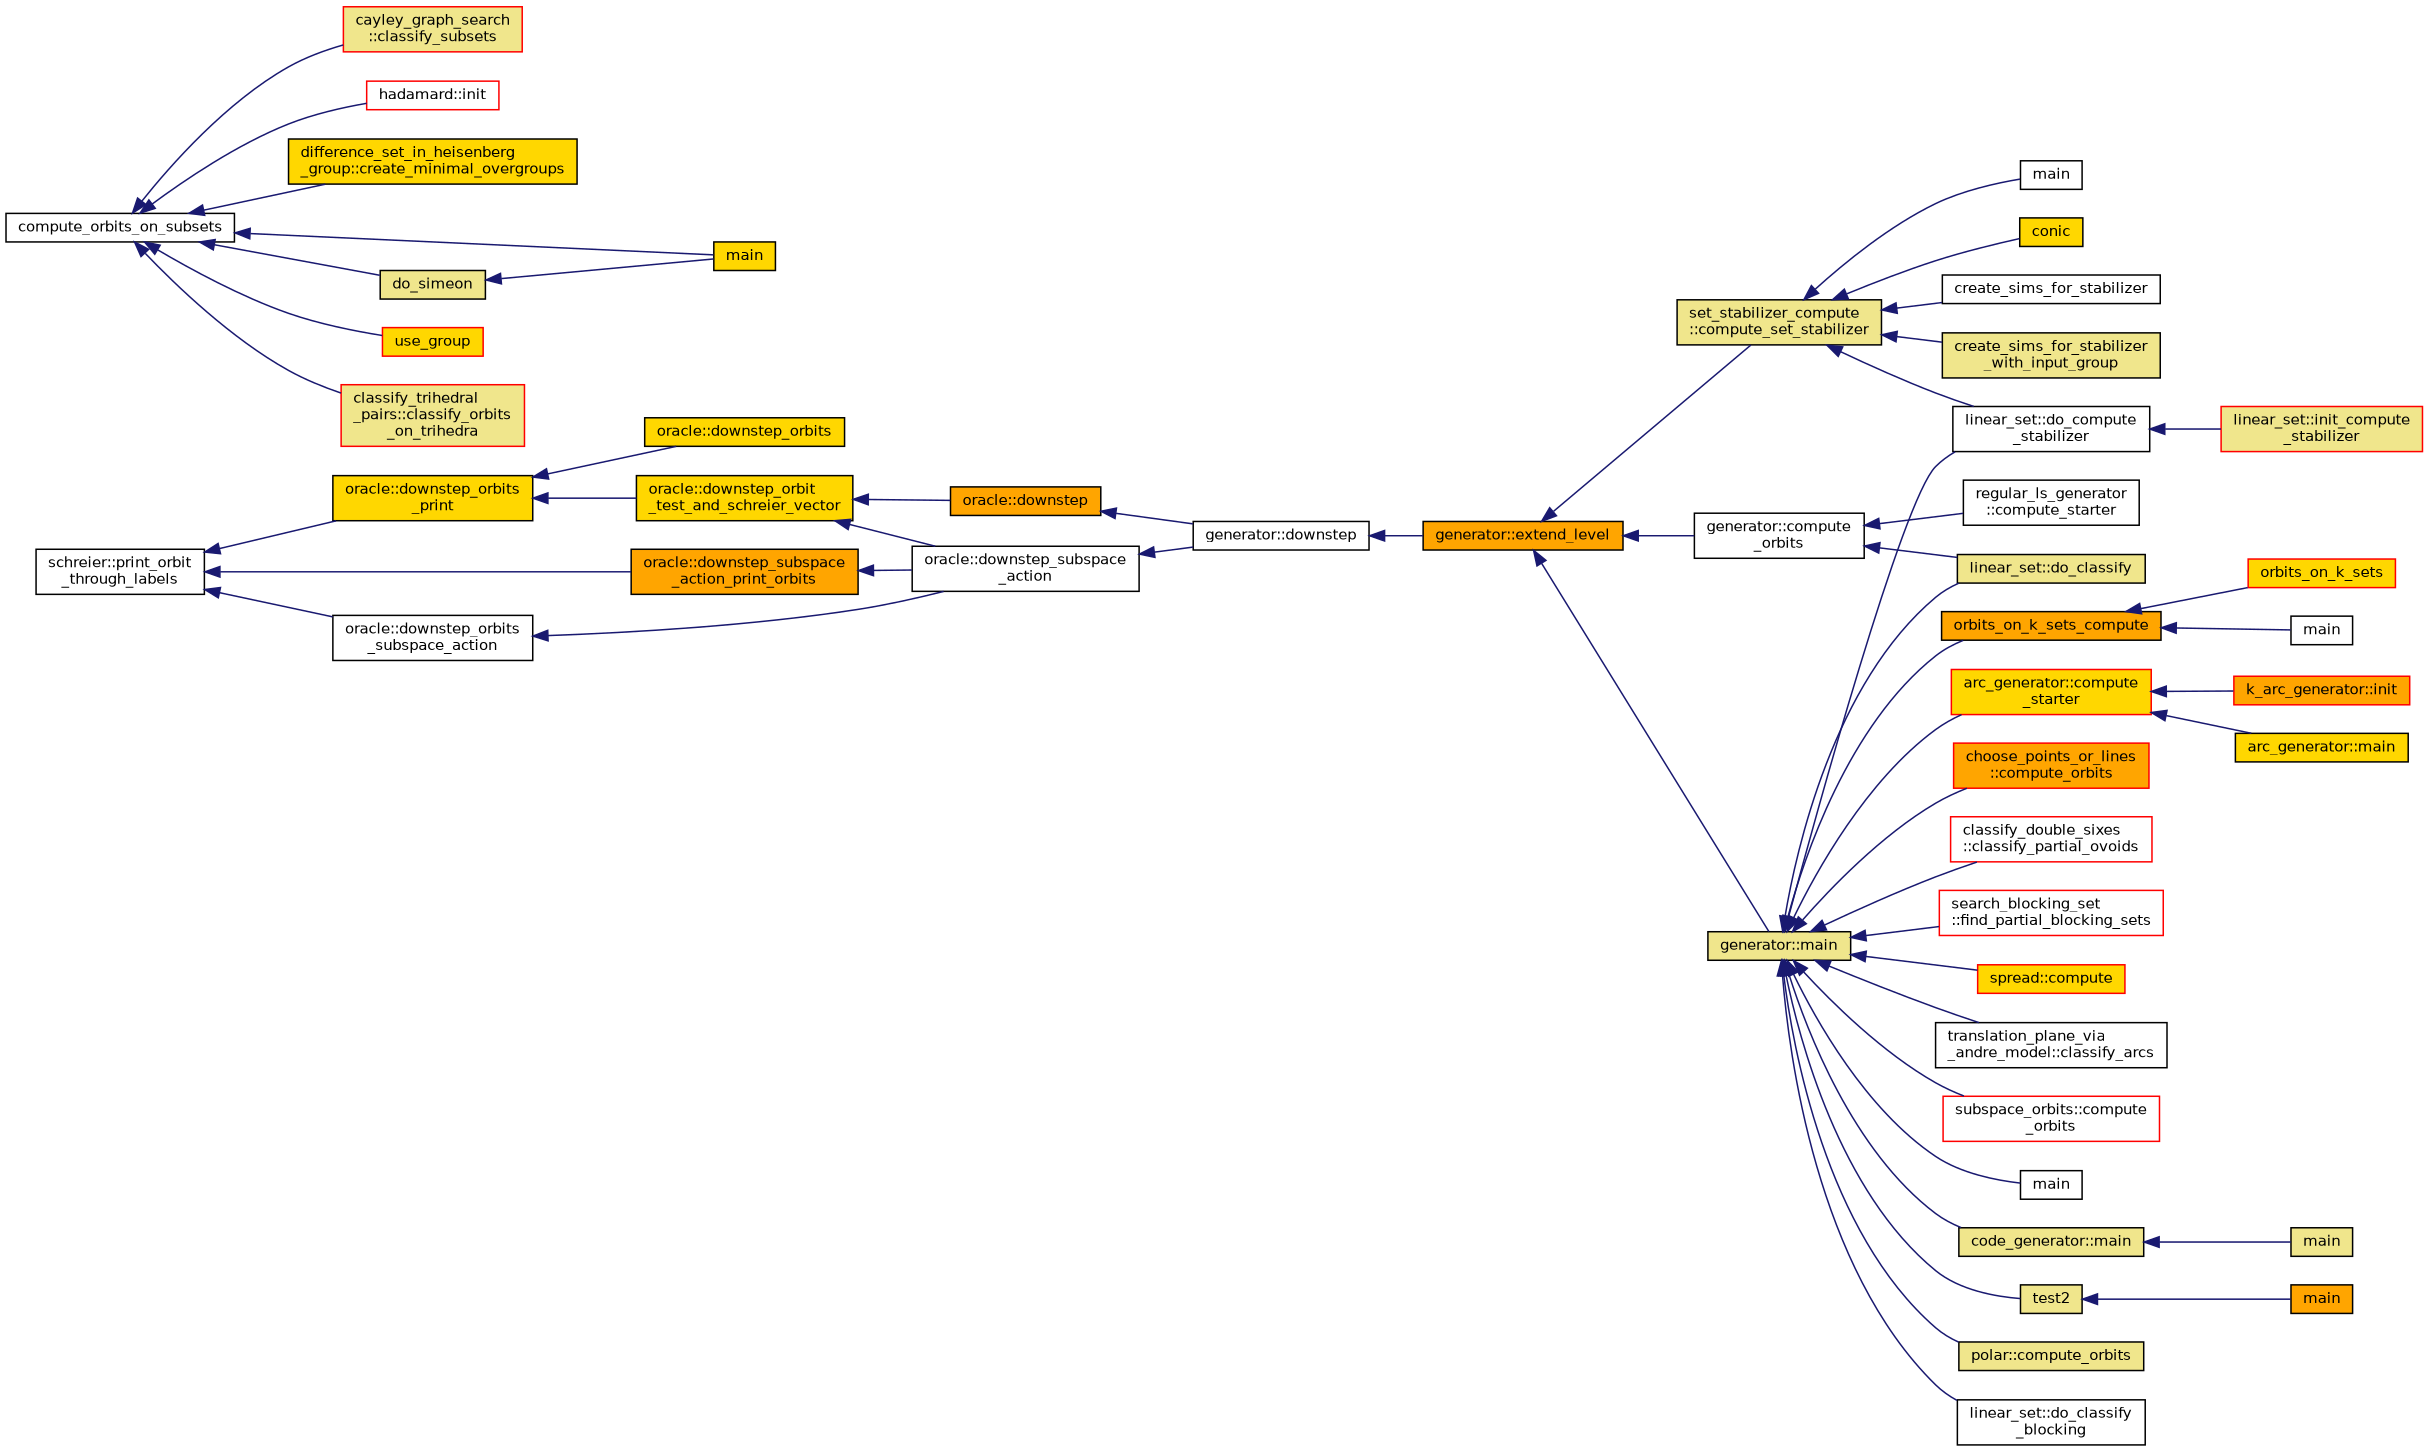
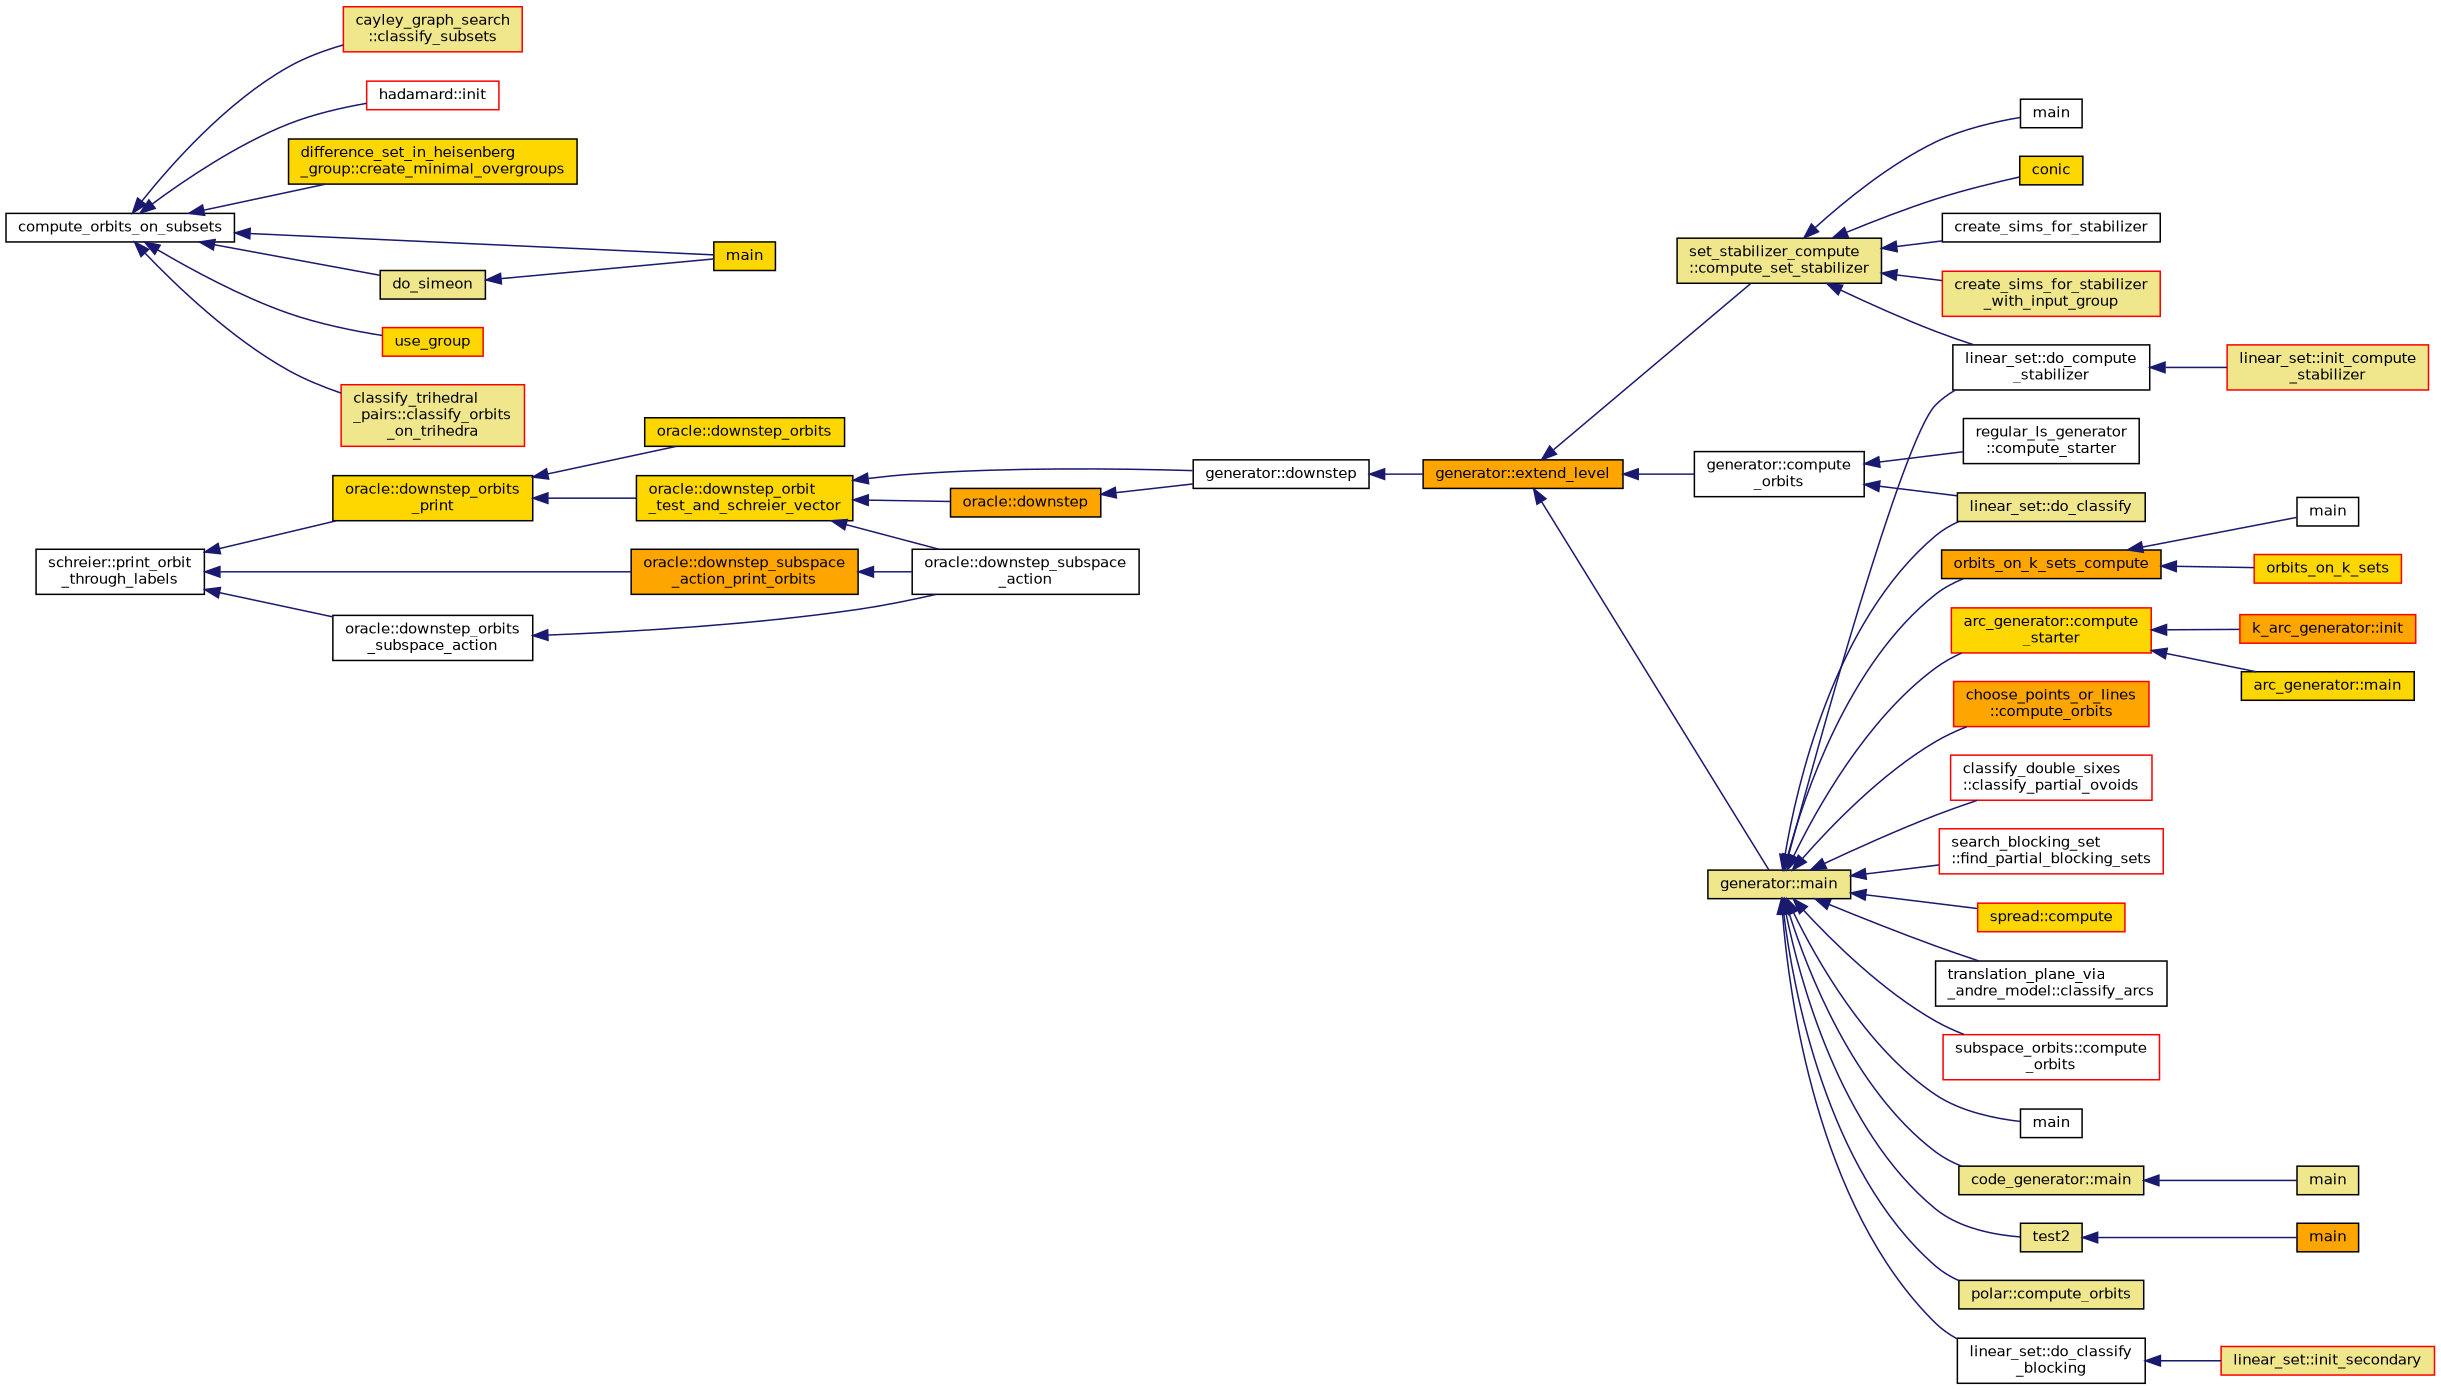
(2051, 355) -> (2051, 294)
(1174, 550) -> (1030, 469)
none -> (2328, 1361)
